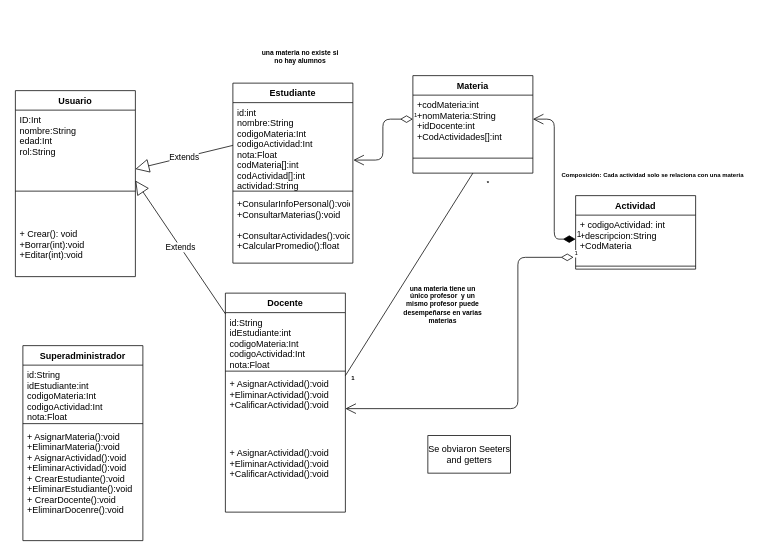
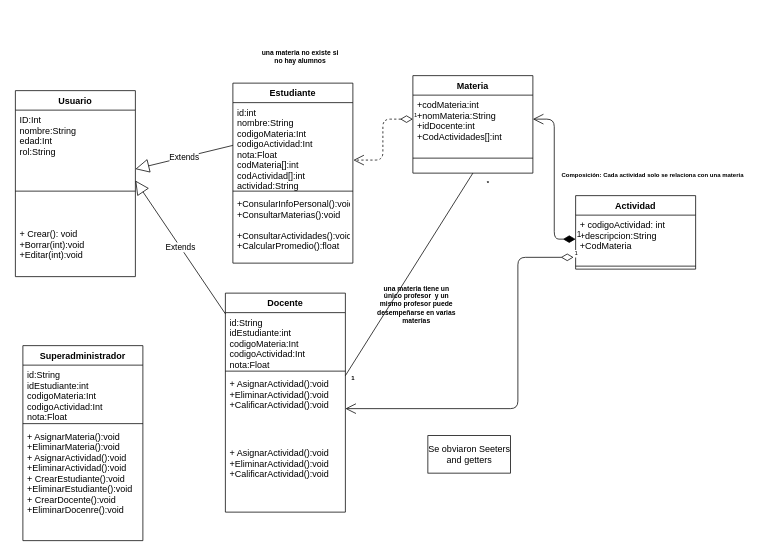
(383, 144) -> (383, 144)
(443, 304) -> (417, 304)
